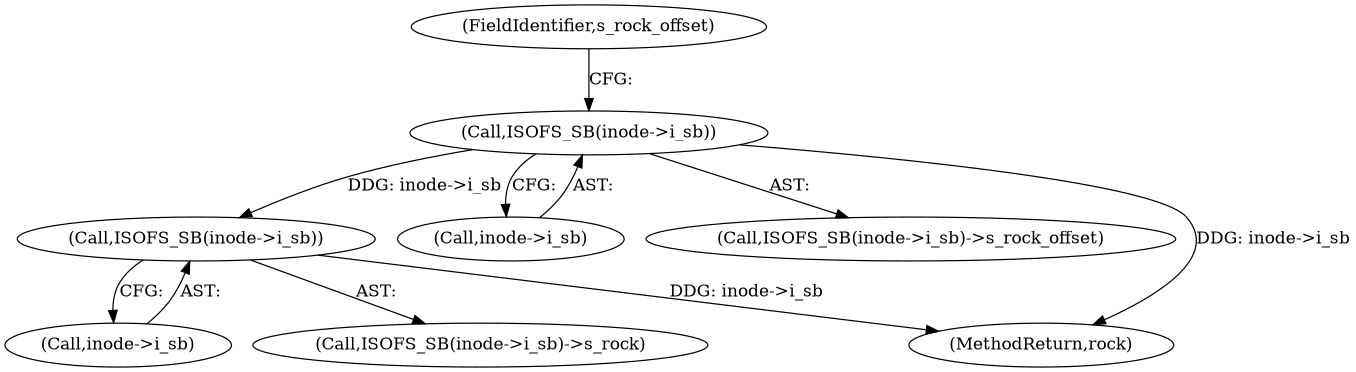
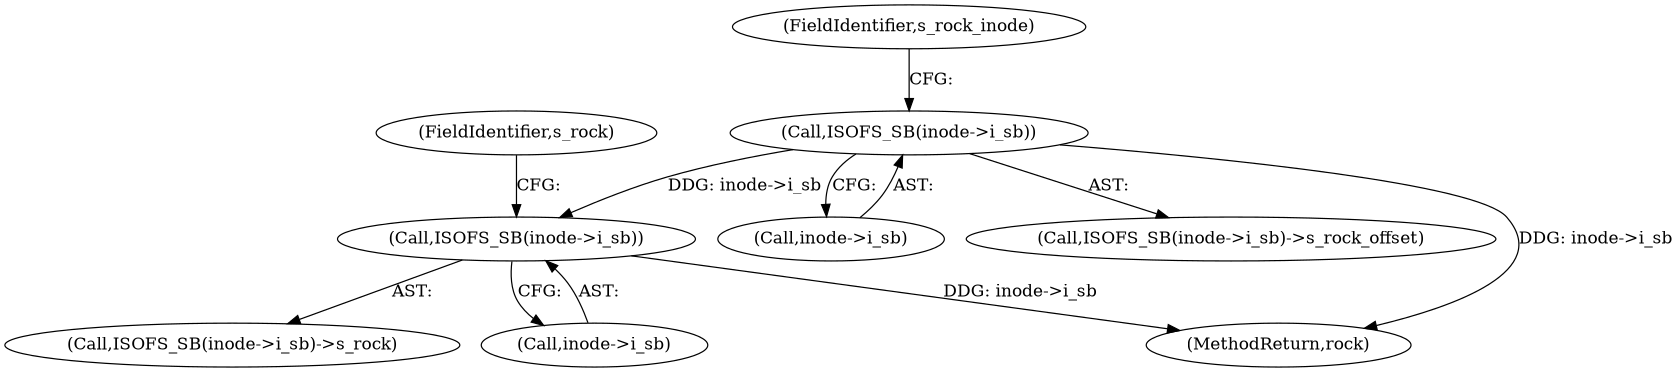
(589, 27) -> (909, 27)
none -> (516, 133)
